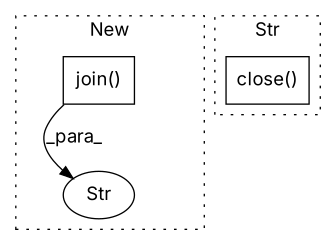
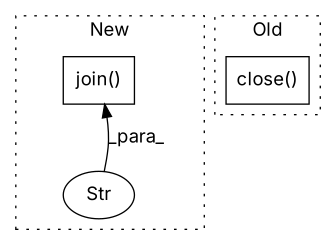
(268, 31) -> (268, 31)
(44, 137) -> (108, 144)
